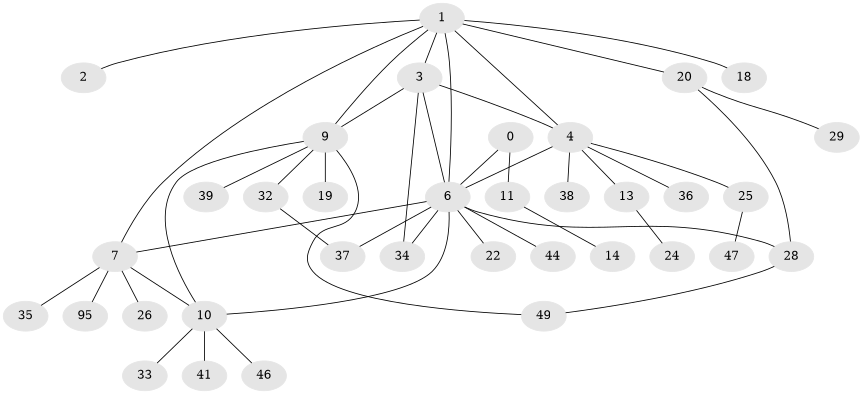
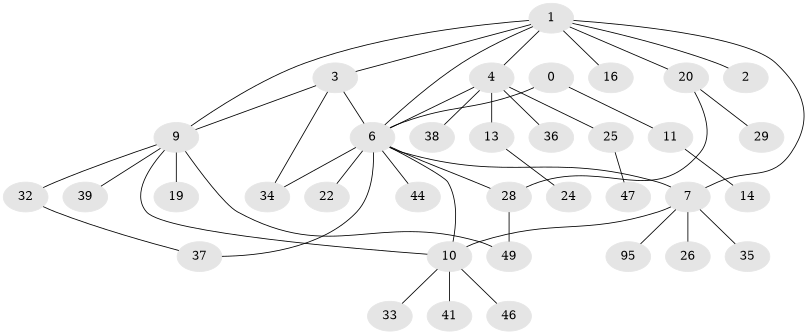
(744, 78) -> (611, 78)
(497, 105) -> none
